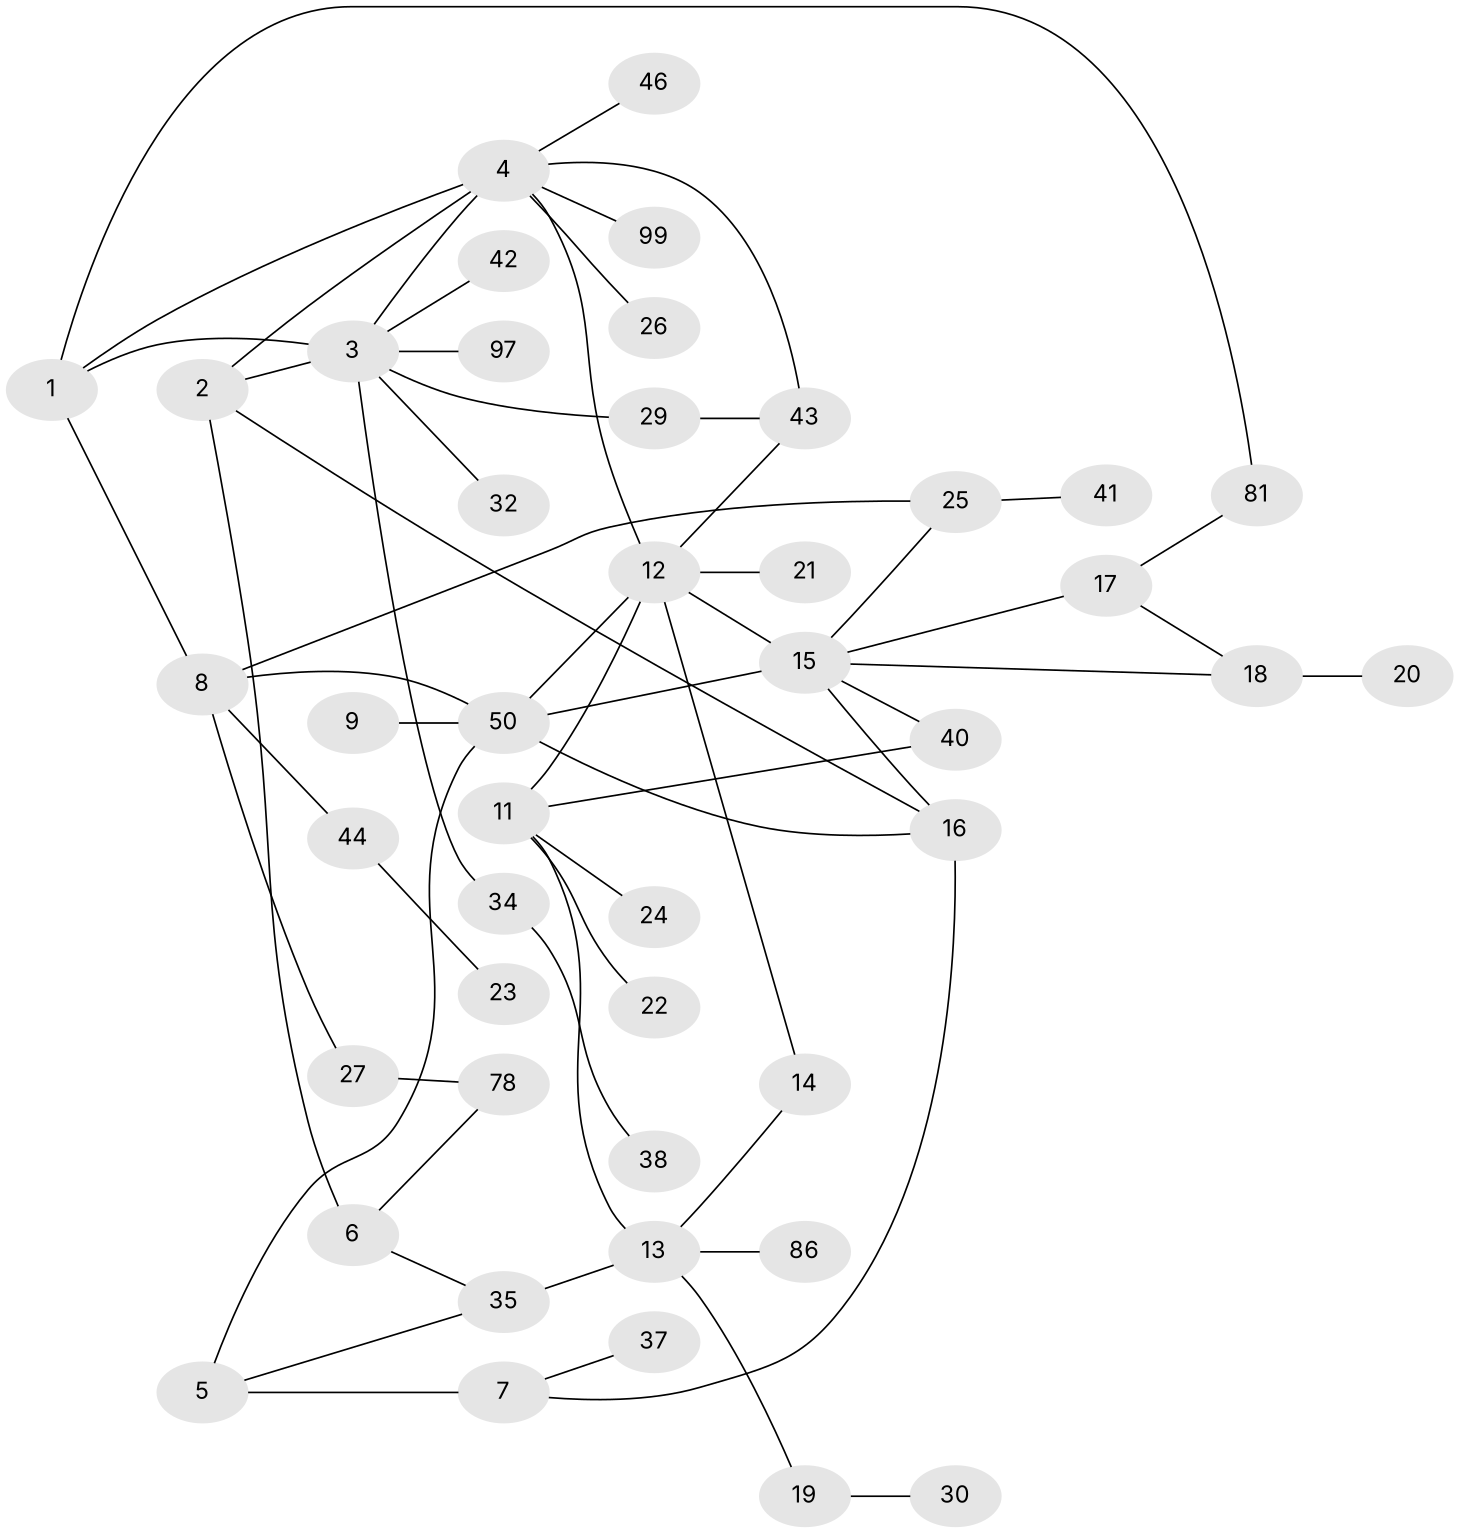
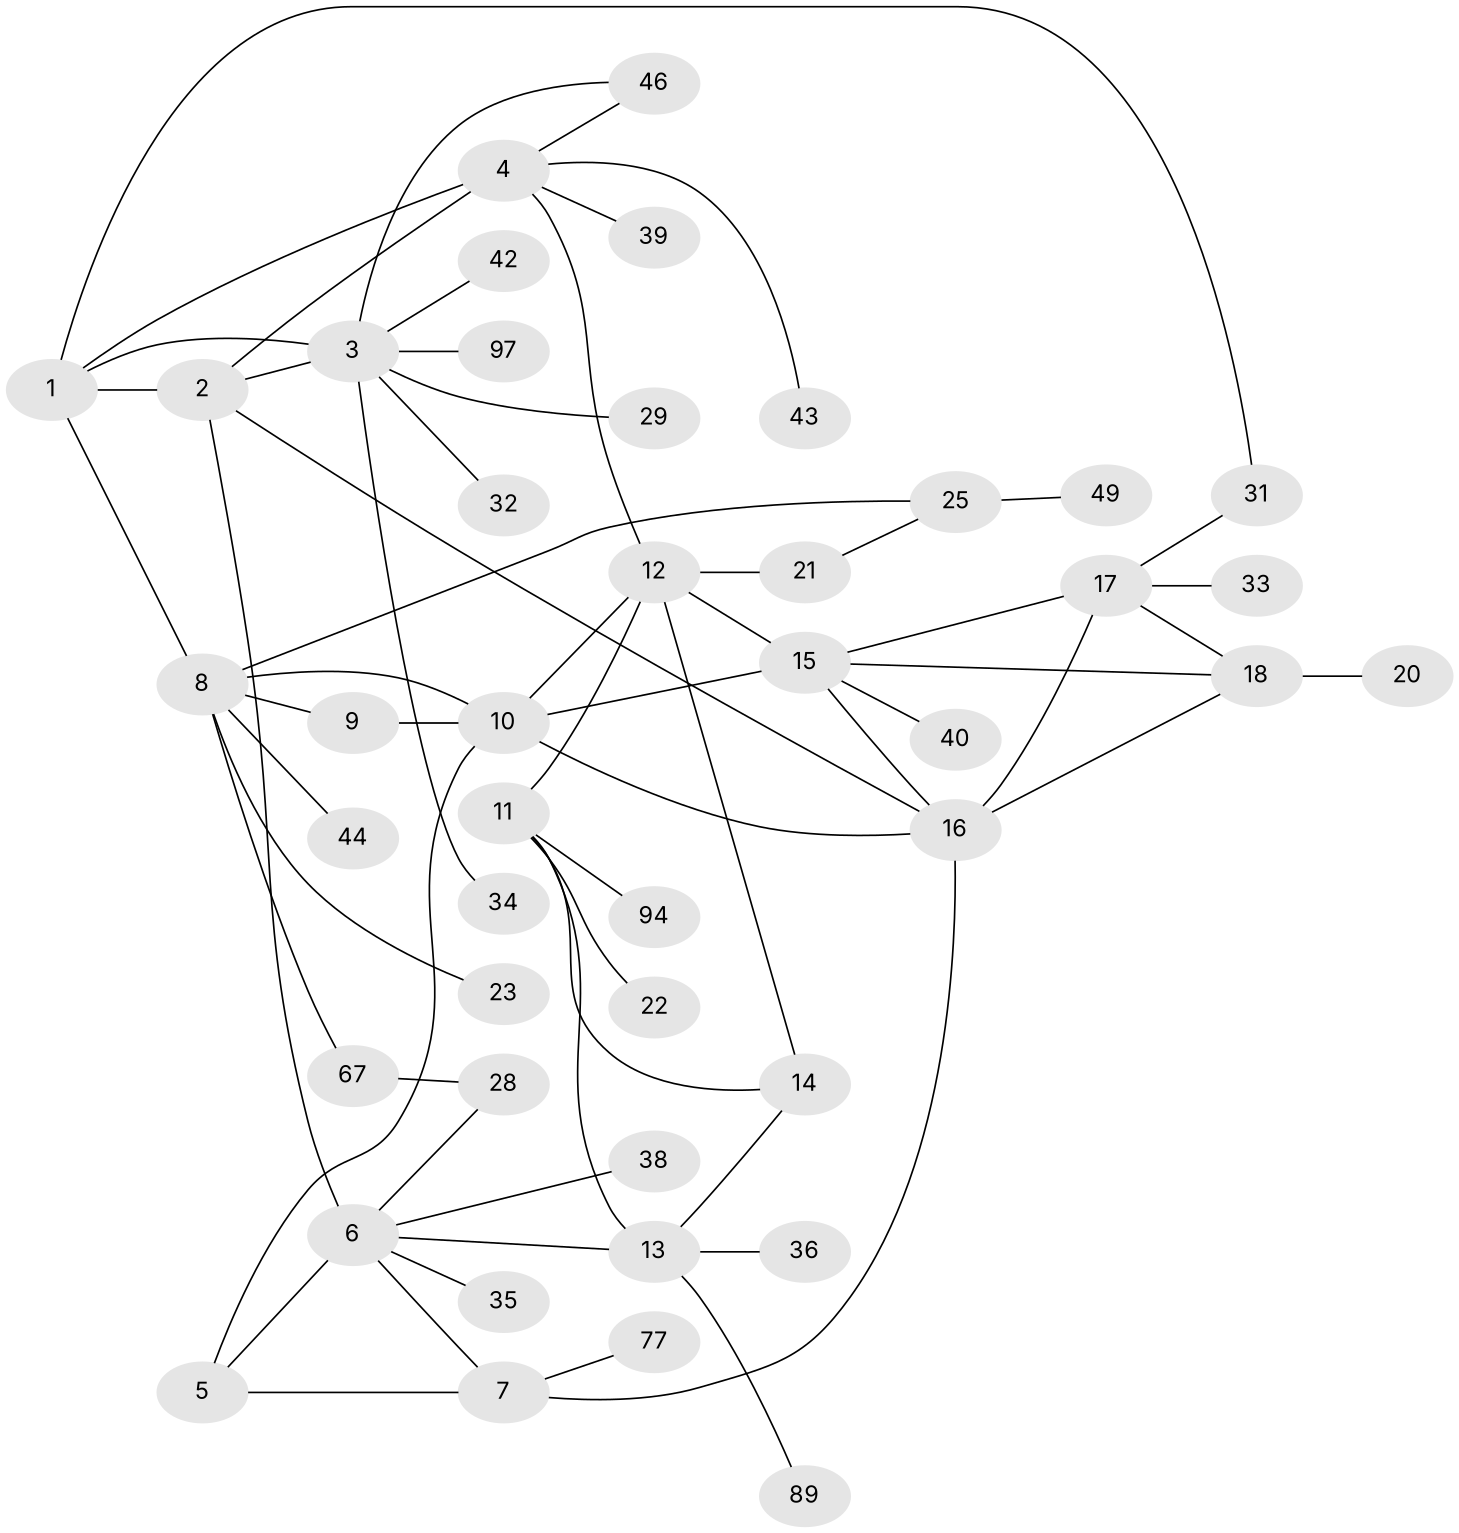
(654, 238) -> (654, 238)
(424, 258) -> (435, 148)
(654, 328) -> none
none -> (127, 390)
(730, 418) -> none
(730, 495) -> none
(1106, 495) -> (1106, 495)
(1257, 495) -> (1257, 495)
(882, 583) -> (880, 537)
none -> (1257, 586)
none -> (278, 704)
none -> (1044, 714)
(504, 723) -> (504, 723)
none -> (1106, 753)
(730, 777) -> (590, 1031)
(418, 906) -> (304, 879)
(654, 917) -> (654, 917)
(588, 1060) -> (504, 1198)
(353, 1076) -> (353, 1076)
(504, 1084) -> (504, 1084)
(805, 1252) -> (805, 1252)
(579, 1277) -> (504, 1243)
none -> (428, 1314)
(654, 1342) -> (654, 1342)
(353, 1347) -> (278, 1314)
(805, 1496) -> (805, 1496)
(956, 1496) -> none
